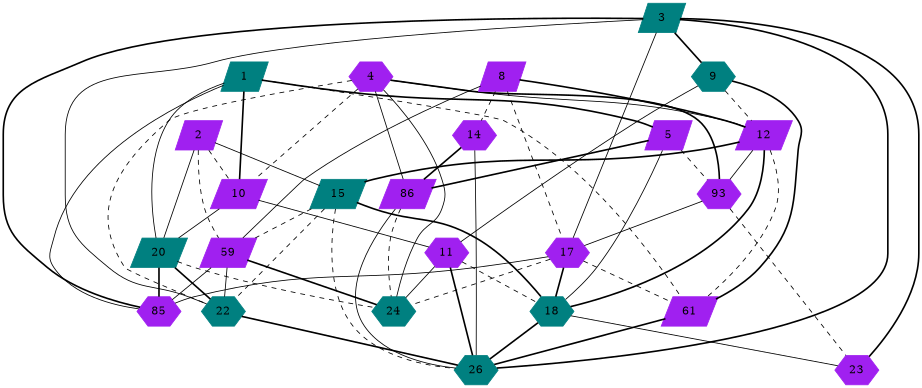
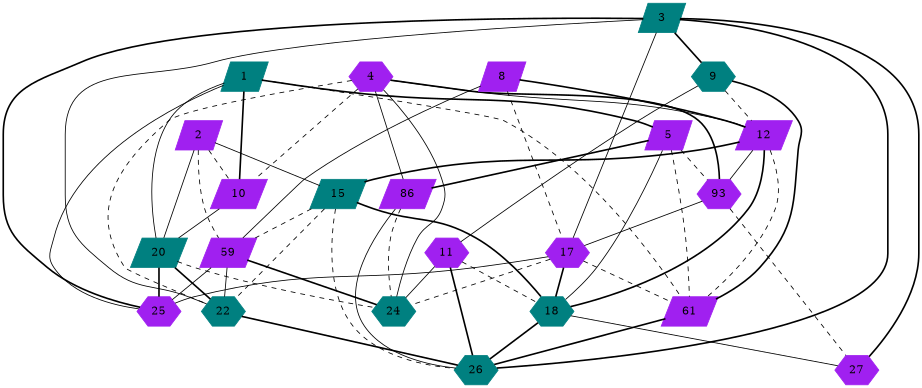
(474, 135) -> none
none -> (684, 223)
(344, 224) -> none
(159, 311) -> (159, 311)
(857, 370) -> (857, 370)
